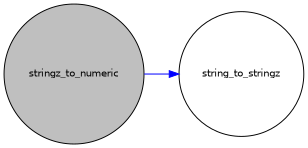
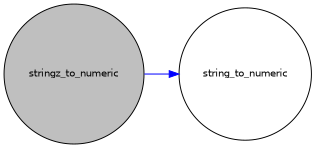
(241, 74) -> (245, 74)
